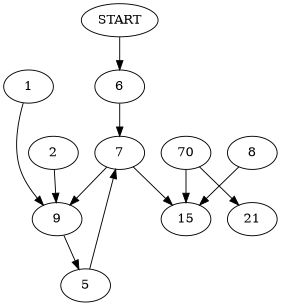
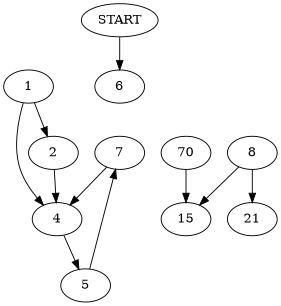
none -> (39, 115)
(120, 115) -> none
(215, 182) -> (252, 181)
(149, 183) -> none
(57, 219) -> (57, 219)
